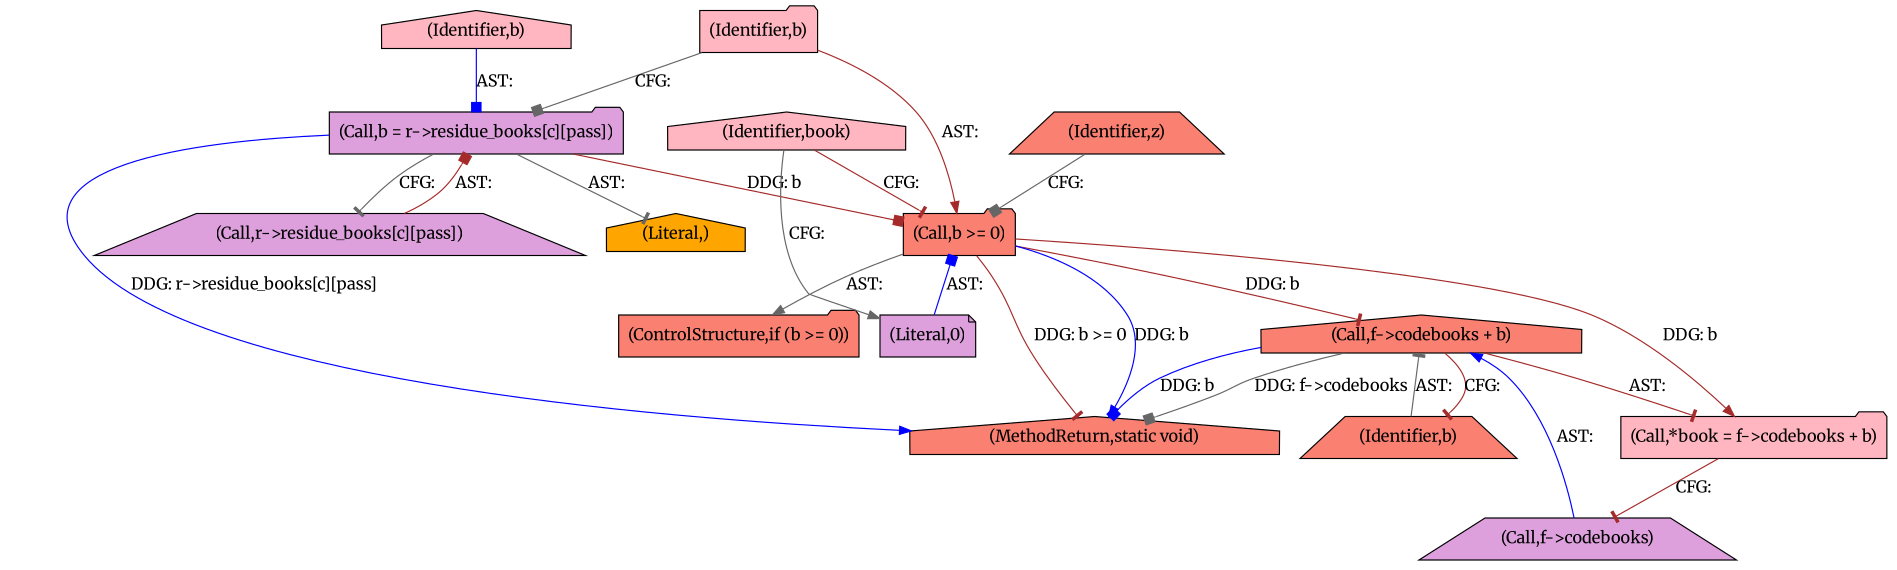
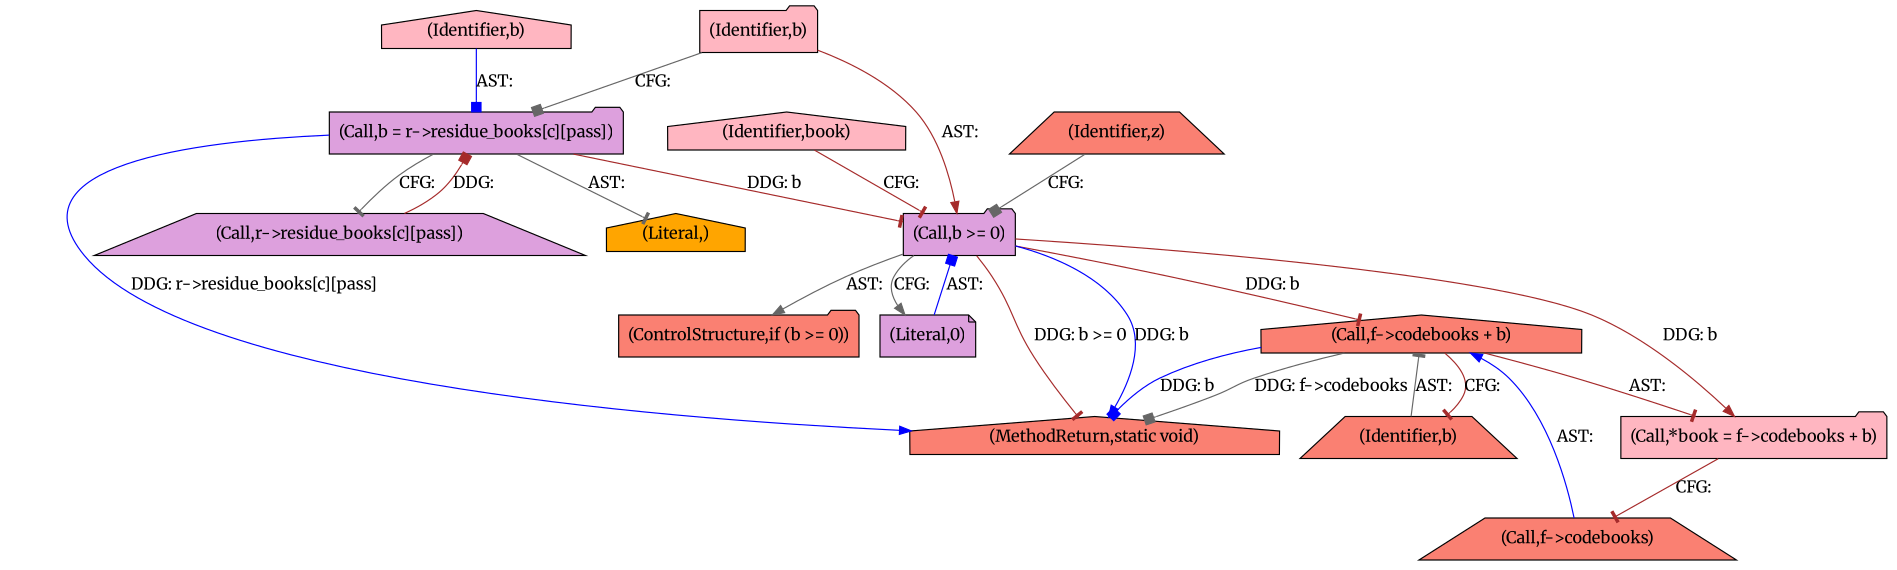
(476, 184) -> (476, 184)
(735, 187) -> (735, 187)
(959, 235) -> (959, 235)
(789, 256) -> (894, 277)
(1578, 539) -> (1578, 539)
